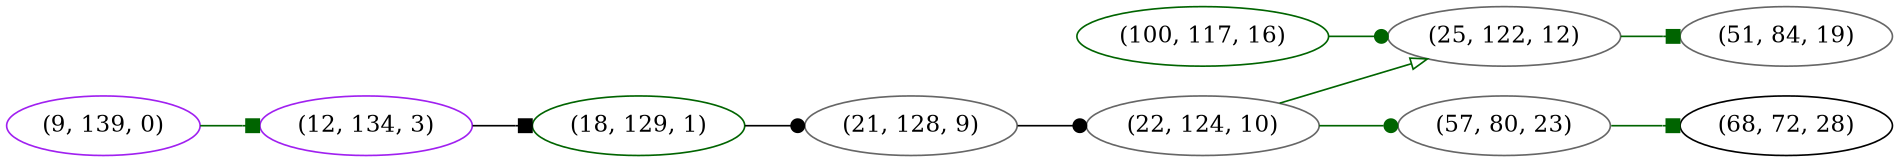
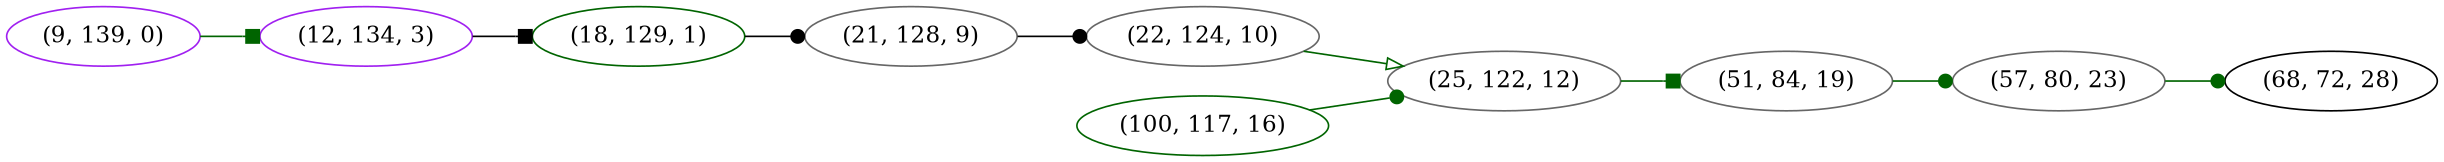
(1351, 126) -> (1916, 81)
(1637, 126) -> (2188, 81)
